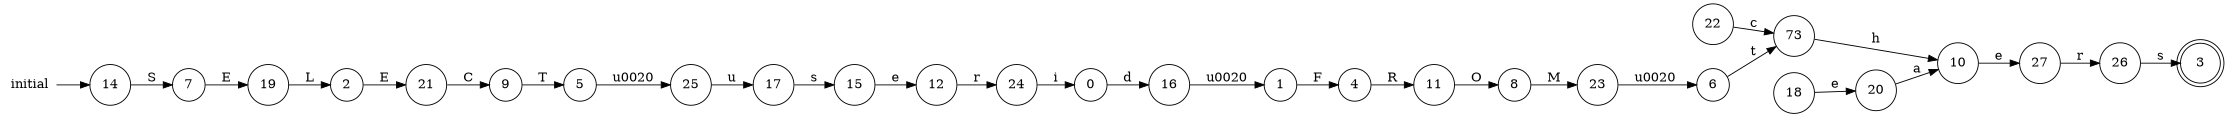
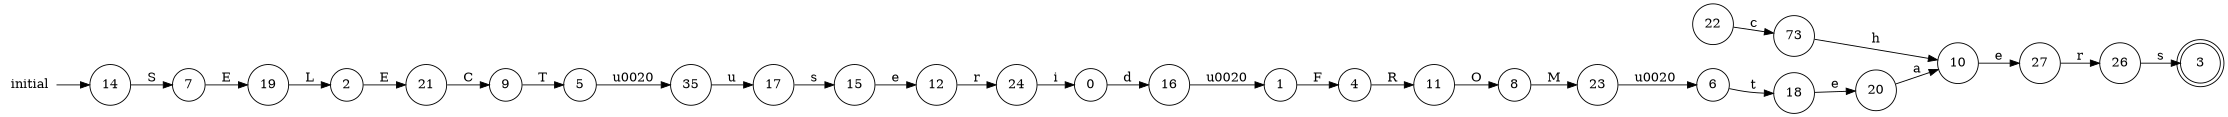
(1748, 64) -> (1746, 92)
(691, 85) -> (691, 85)
